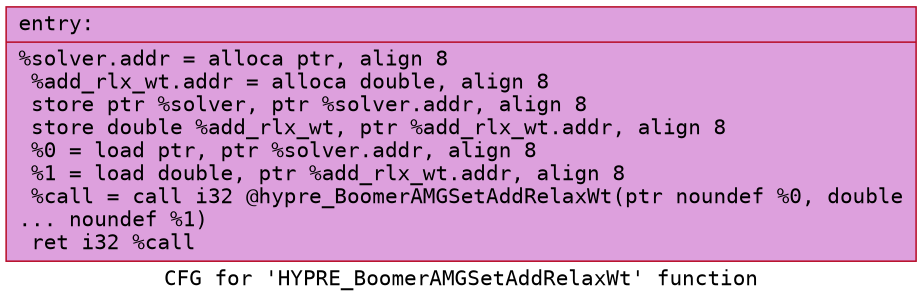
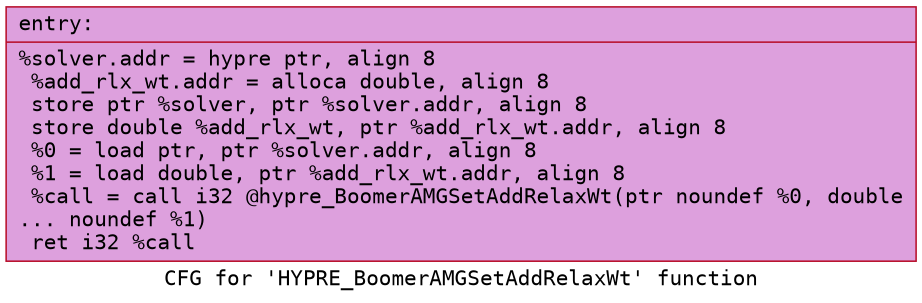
(234, 59) -> (227, 59)
